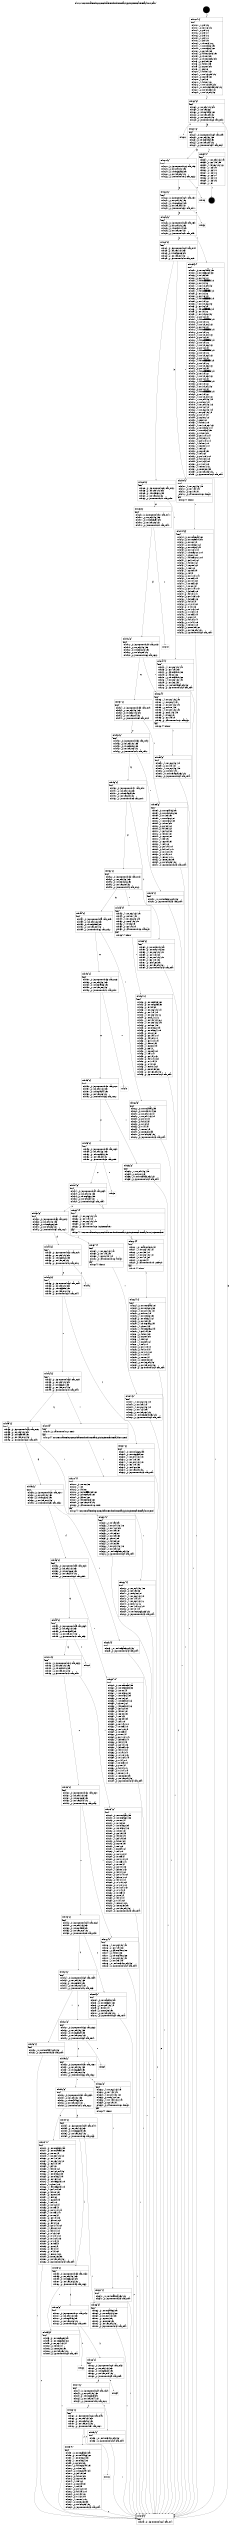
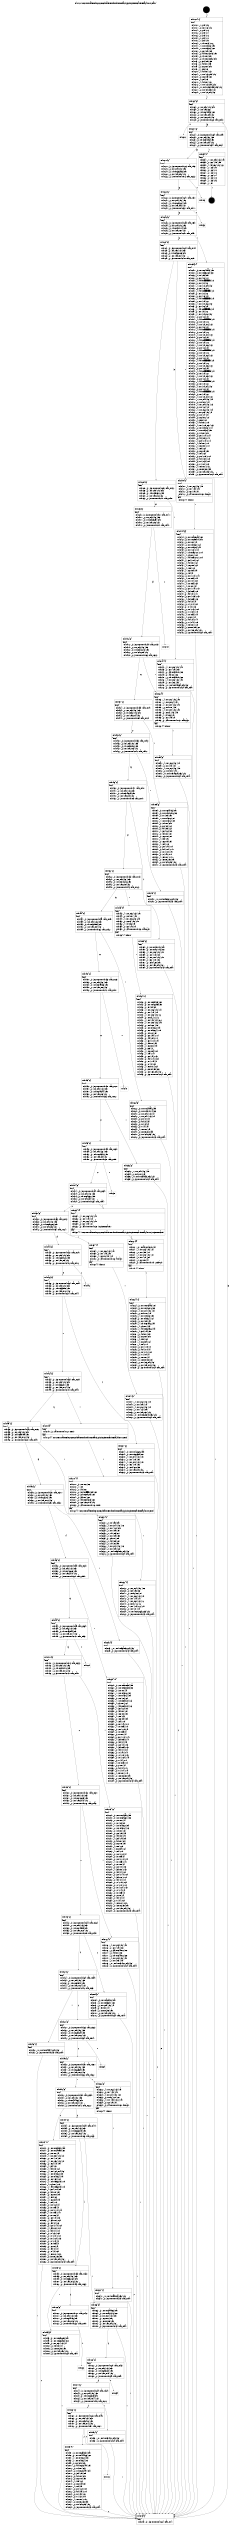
(91, 2341) -> (107, 2343)
